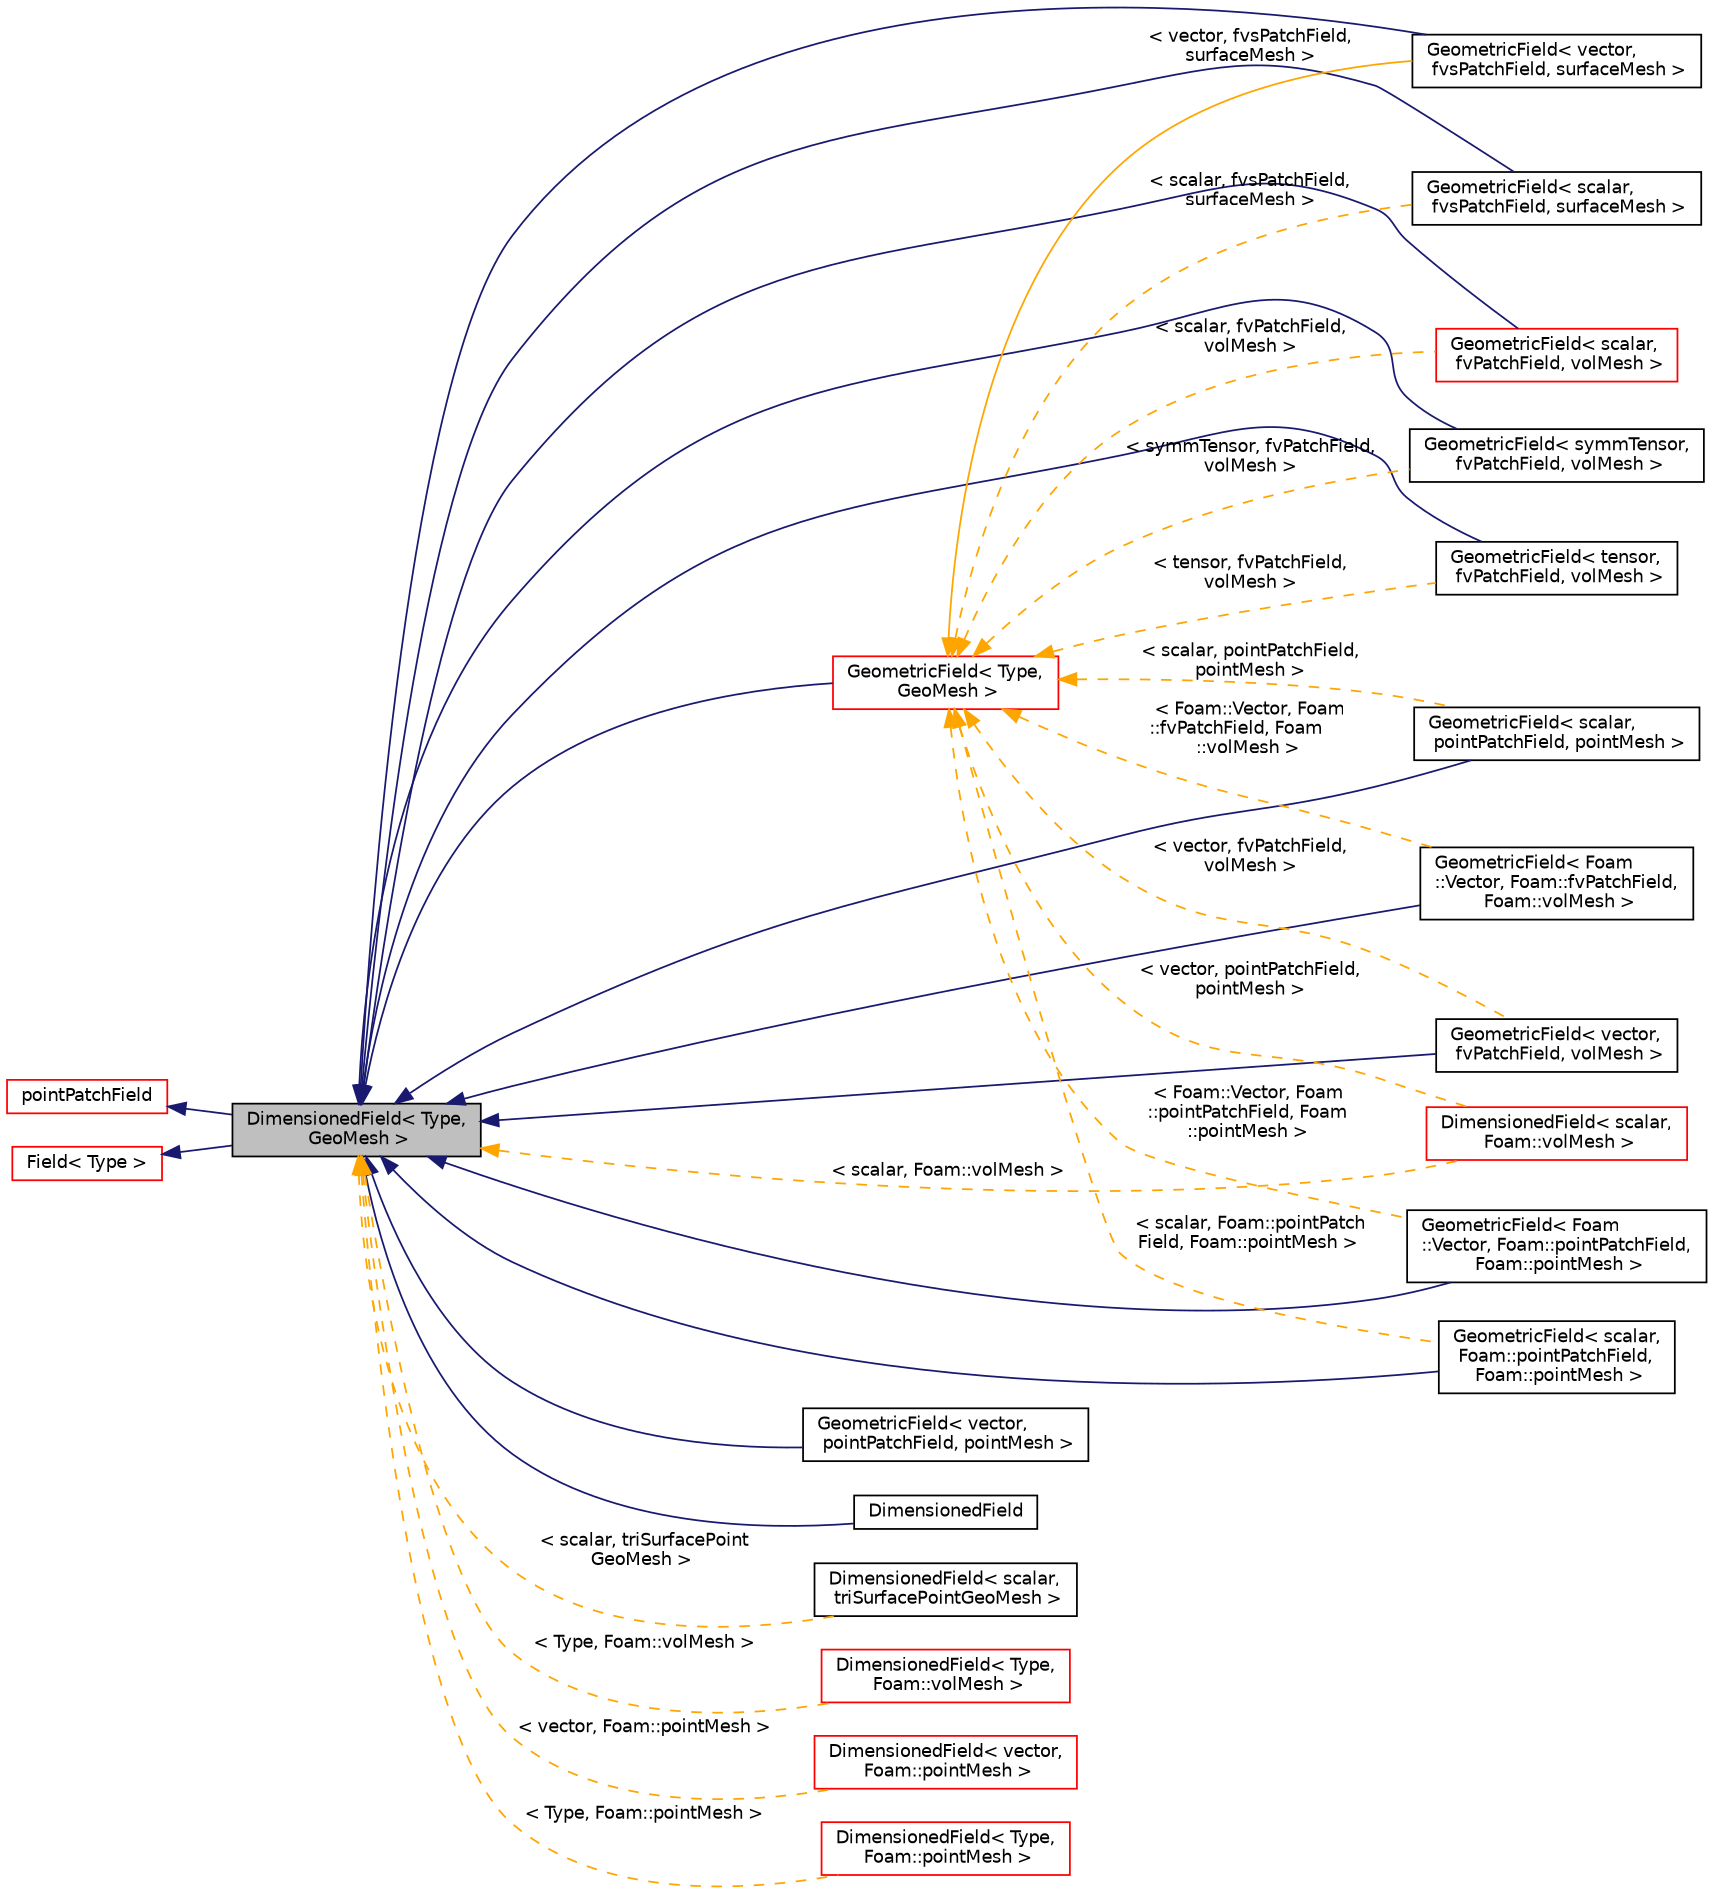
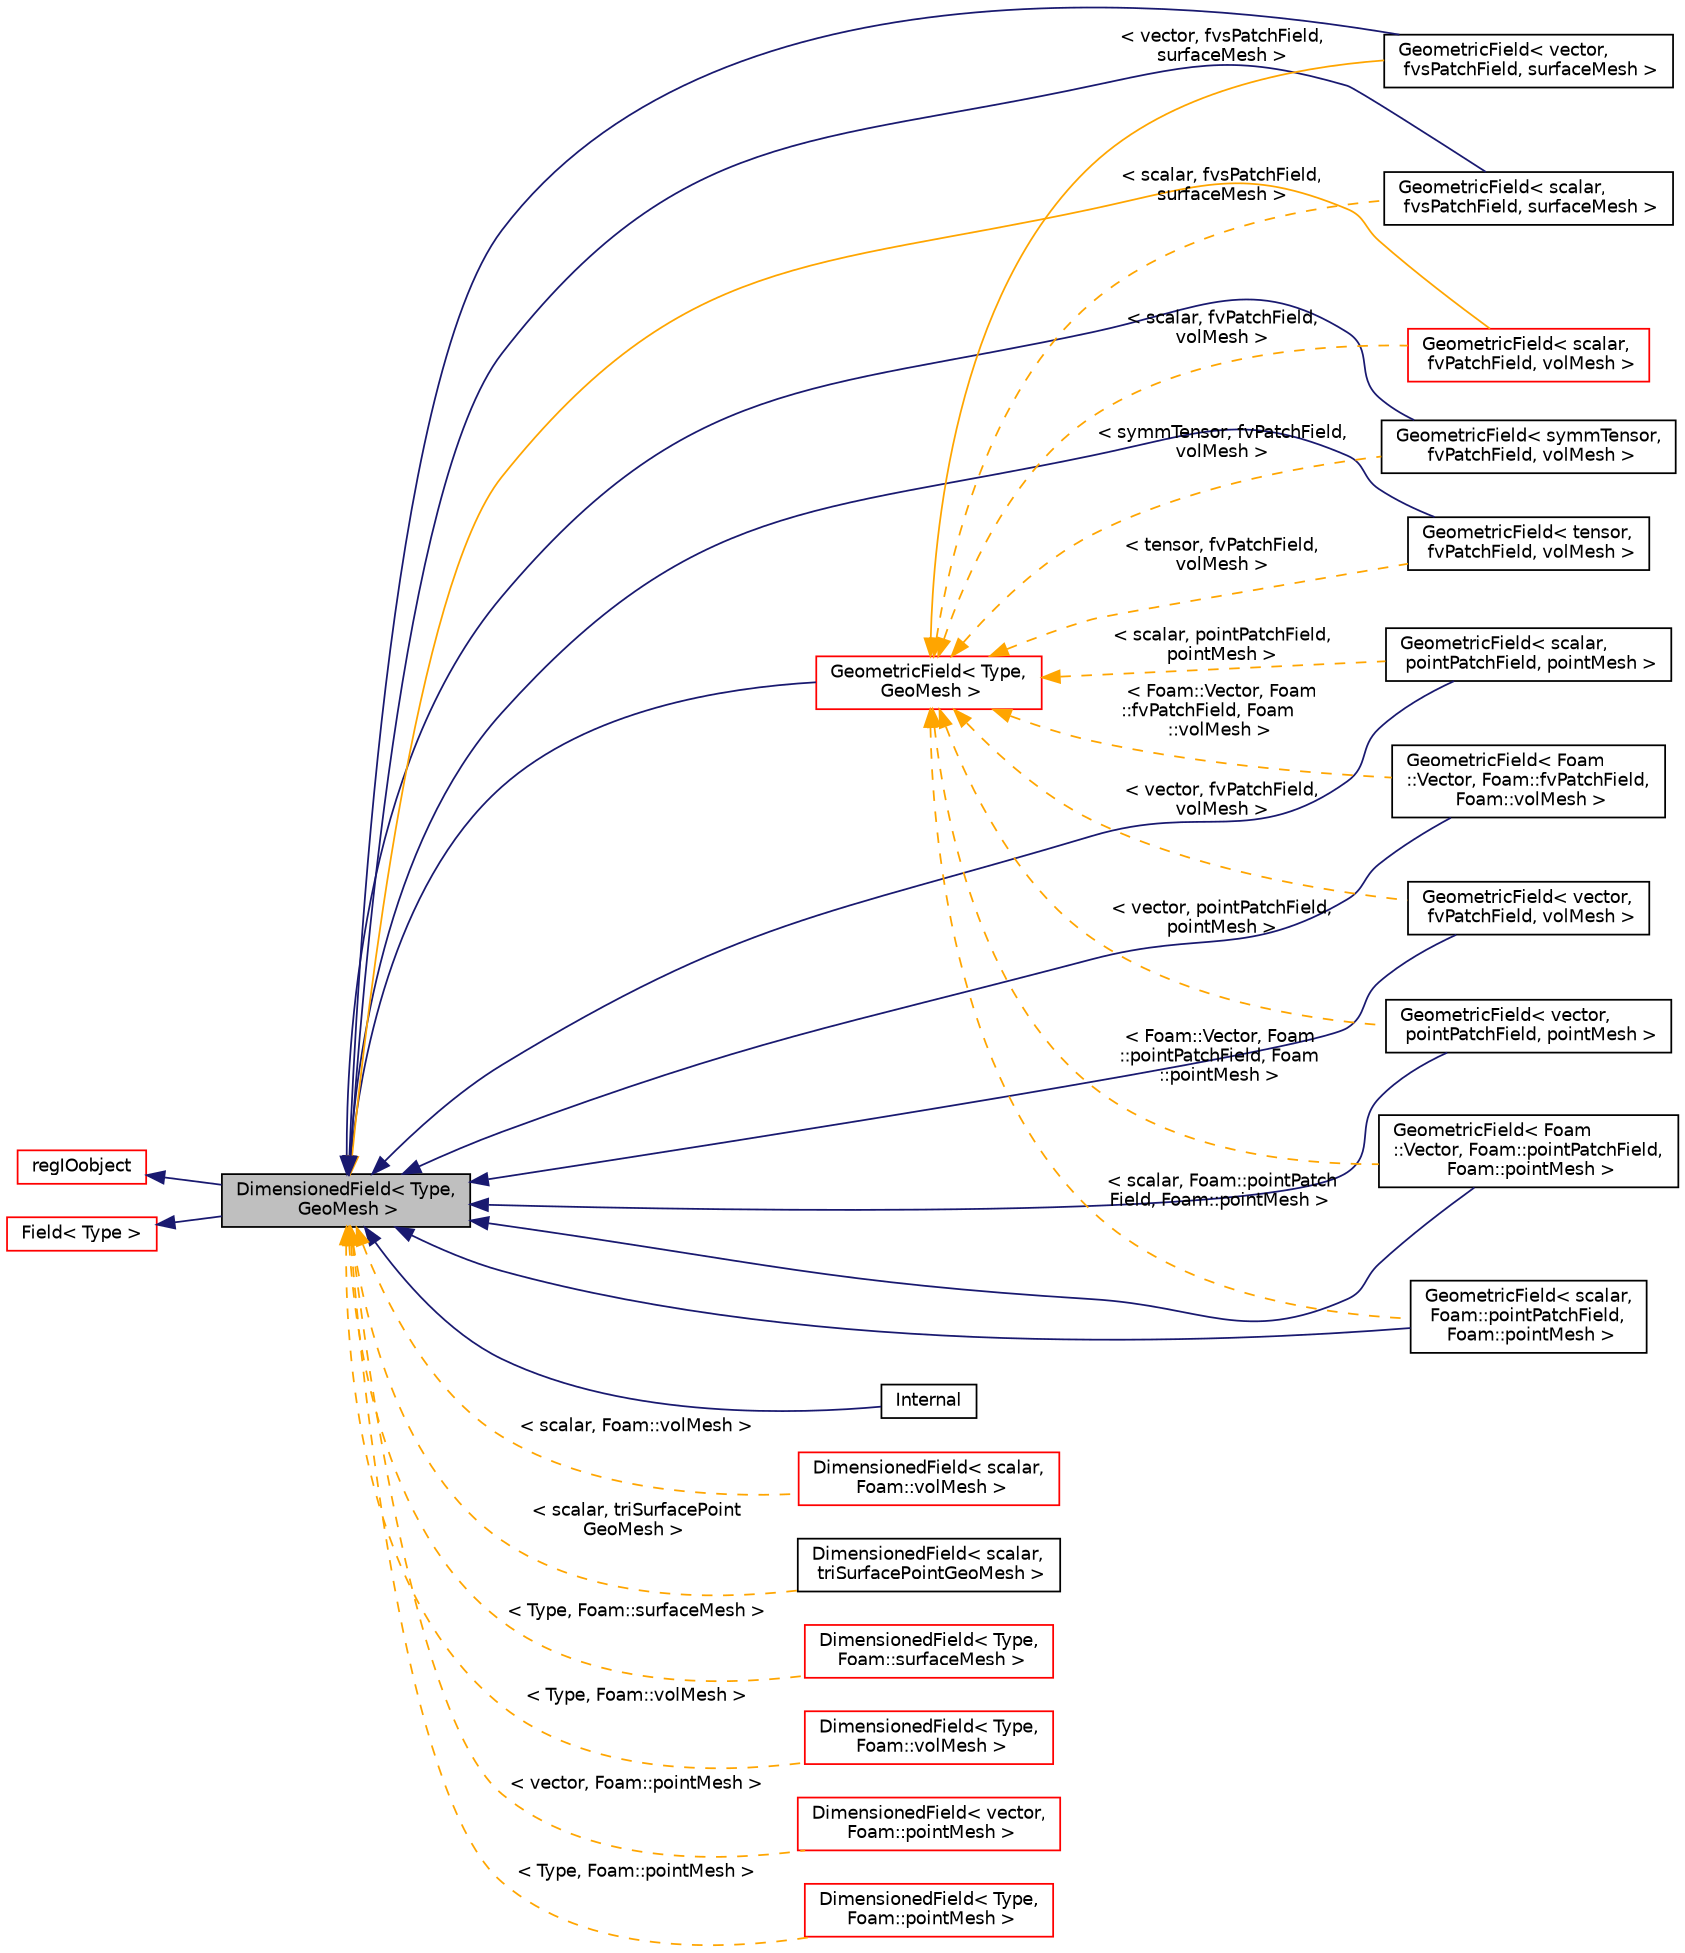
(703, 314) -> (653, 335)
(1139, 1013) -> (1101, 944)
(87, 1097) -> (82, 1167)
(946, 1512) -> (929, 1401)
none -> (929, 1651)
